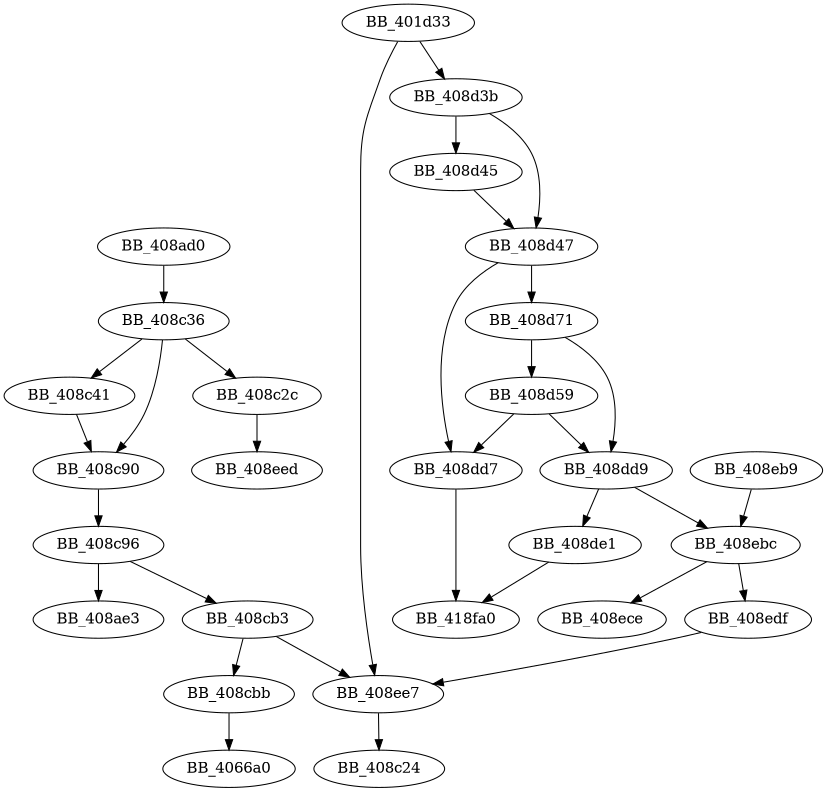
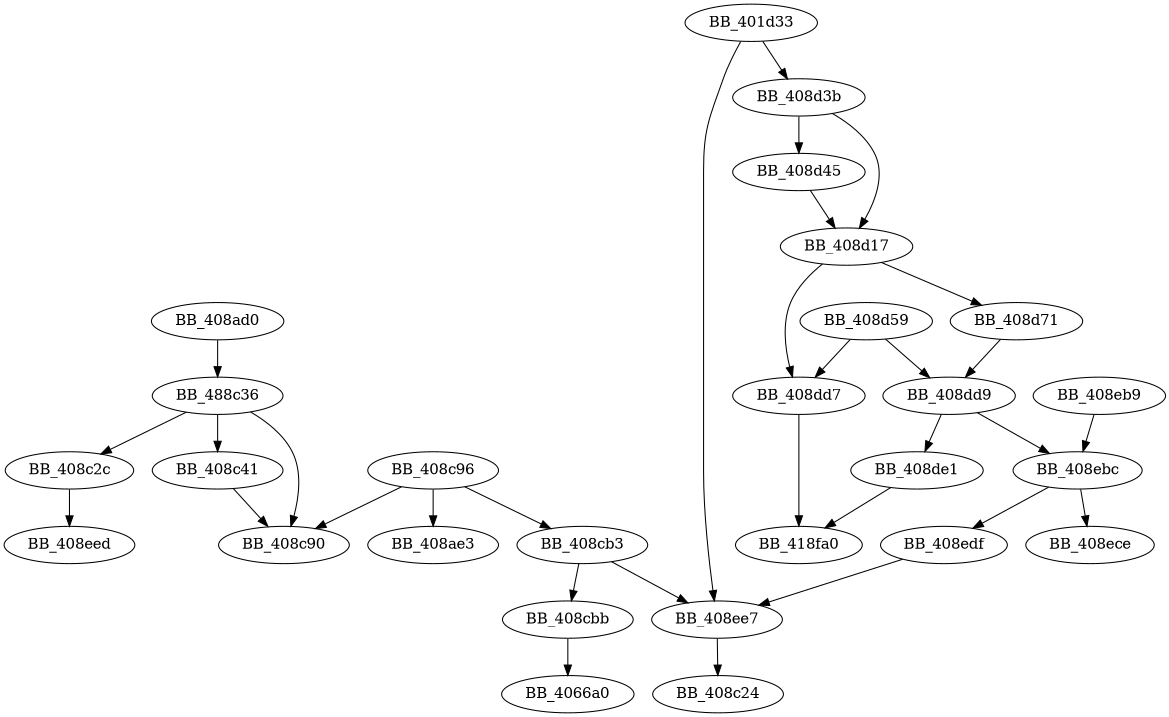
(532, 247) -> (847, 247)
(164, 321) -> (218, 396)
(532, 353) -> none
(98, 503) -> (363, 505)
